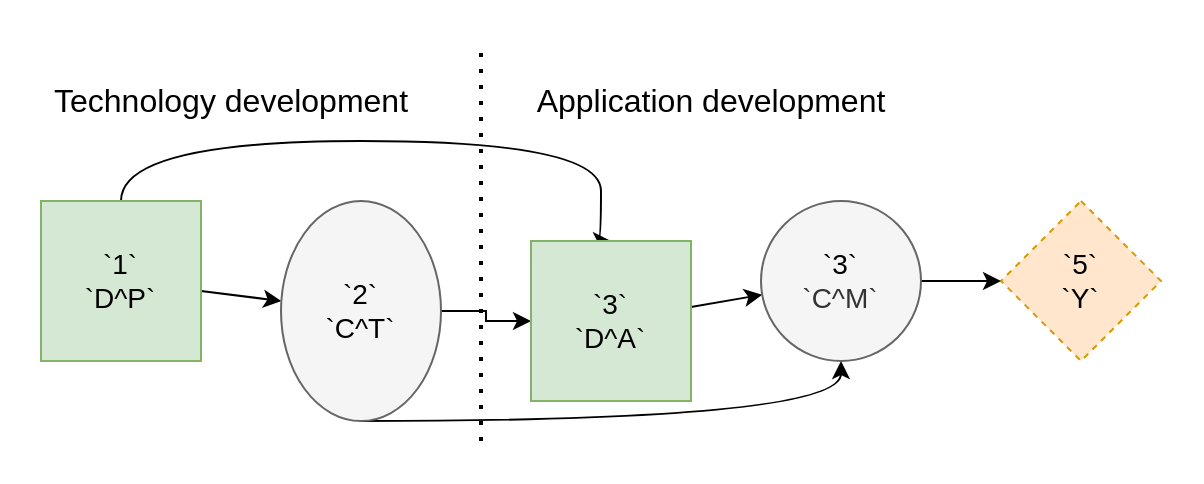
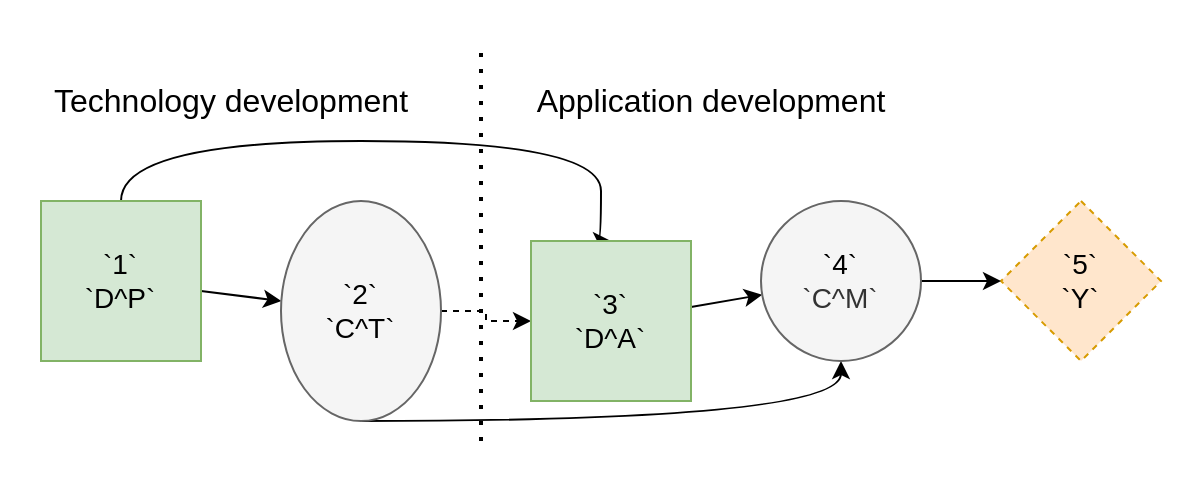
(841, 281) -> (841, 281)
(485, 311) -> (485, 311)
